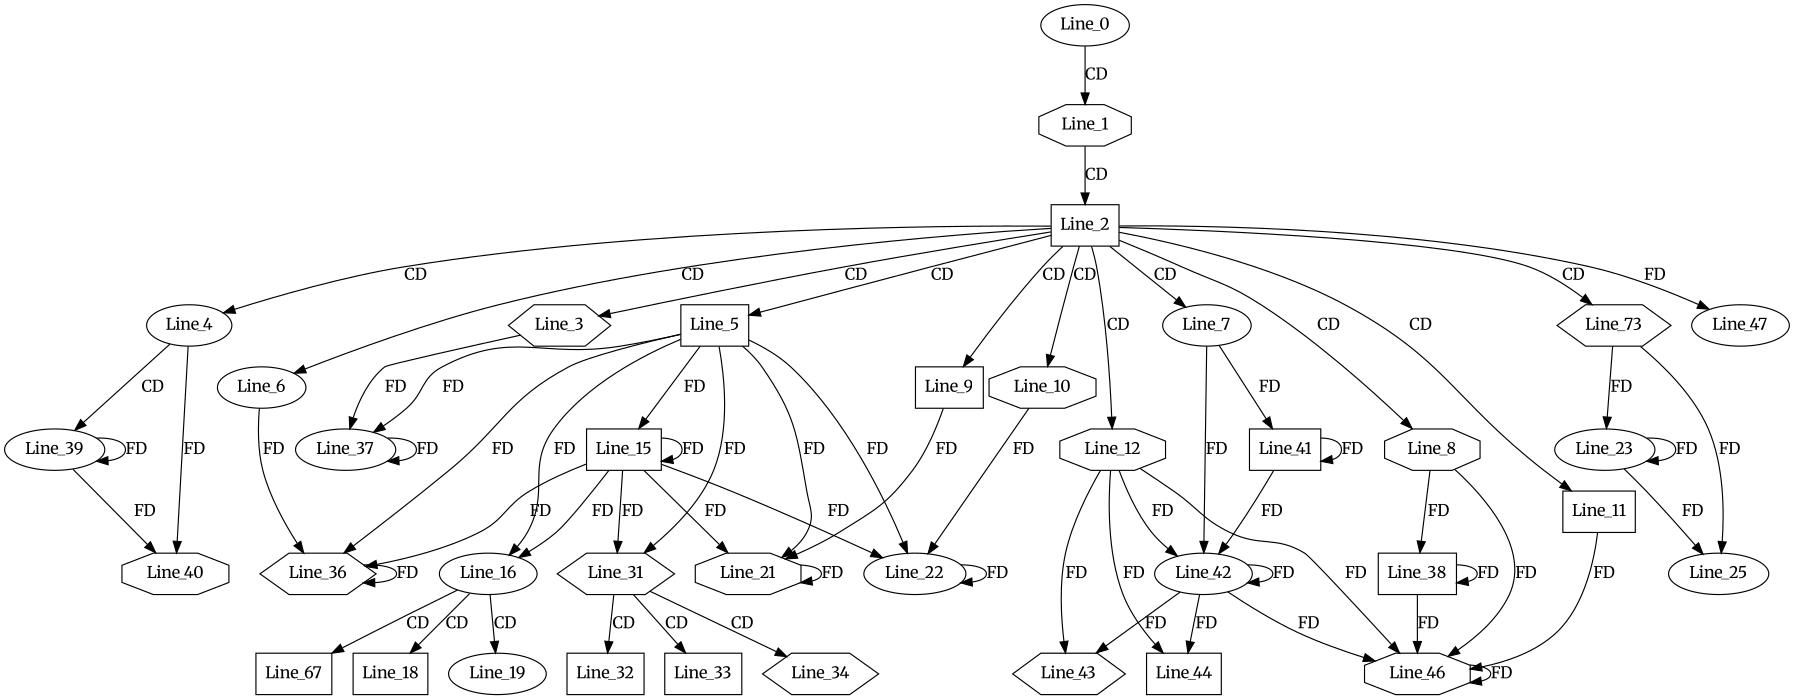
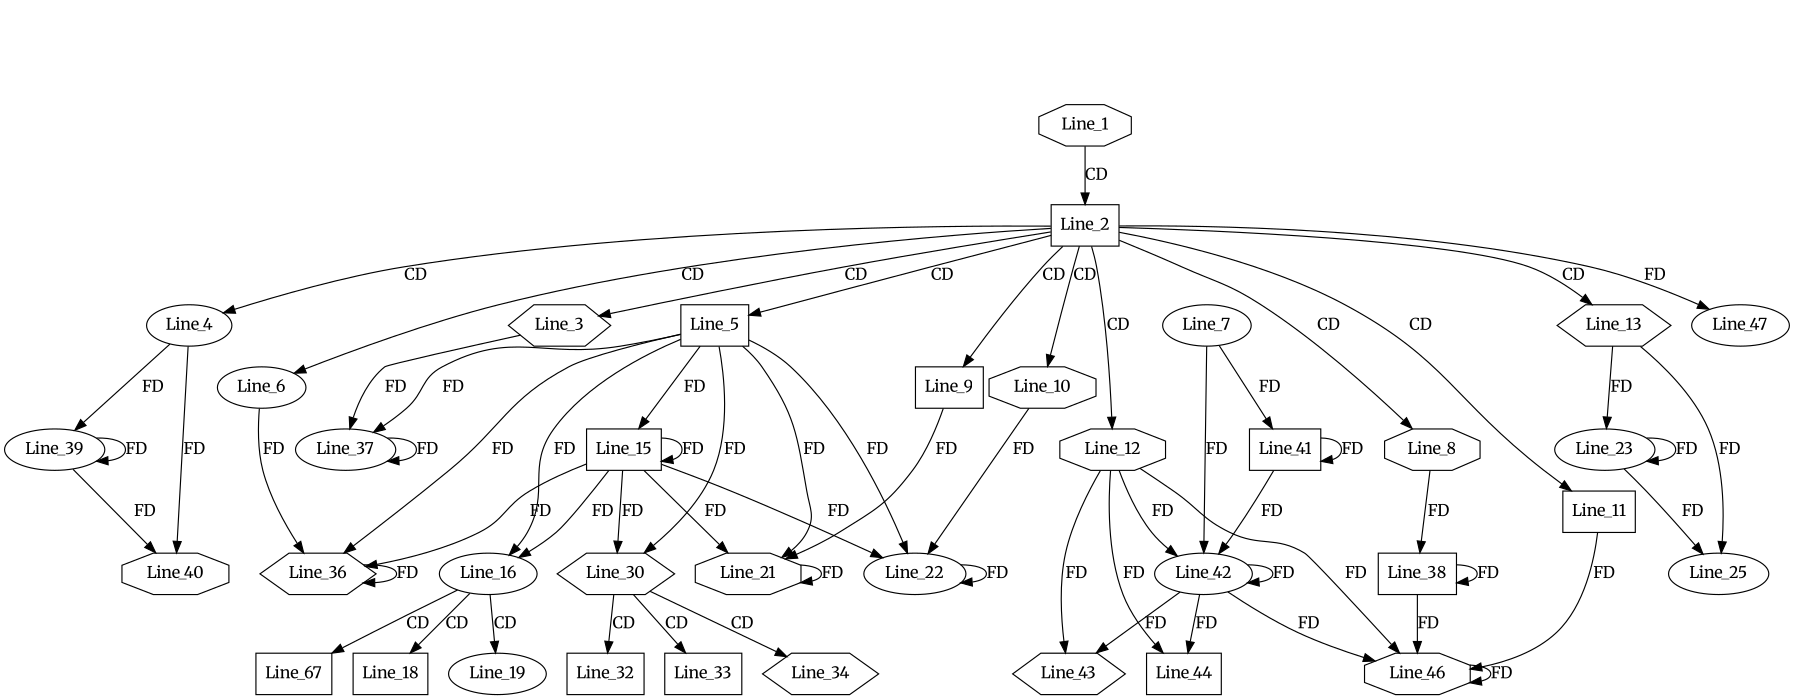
(1085, 25) -> none
(1143, 273) -> none
(1614, 325) -> (1614, 325)
(153, 388) -> (153, 388)
(1514, 561) -> none
(616, 574) -> (616, 574)
